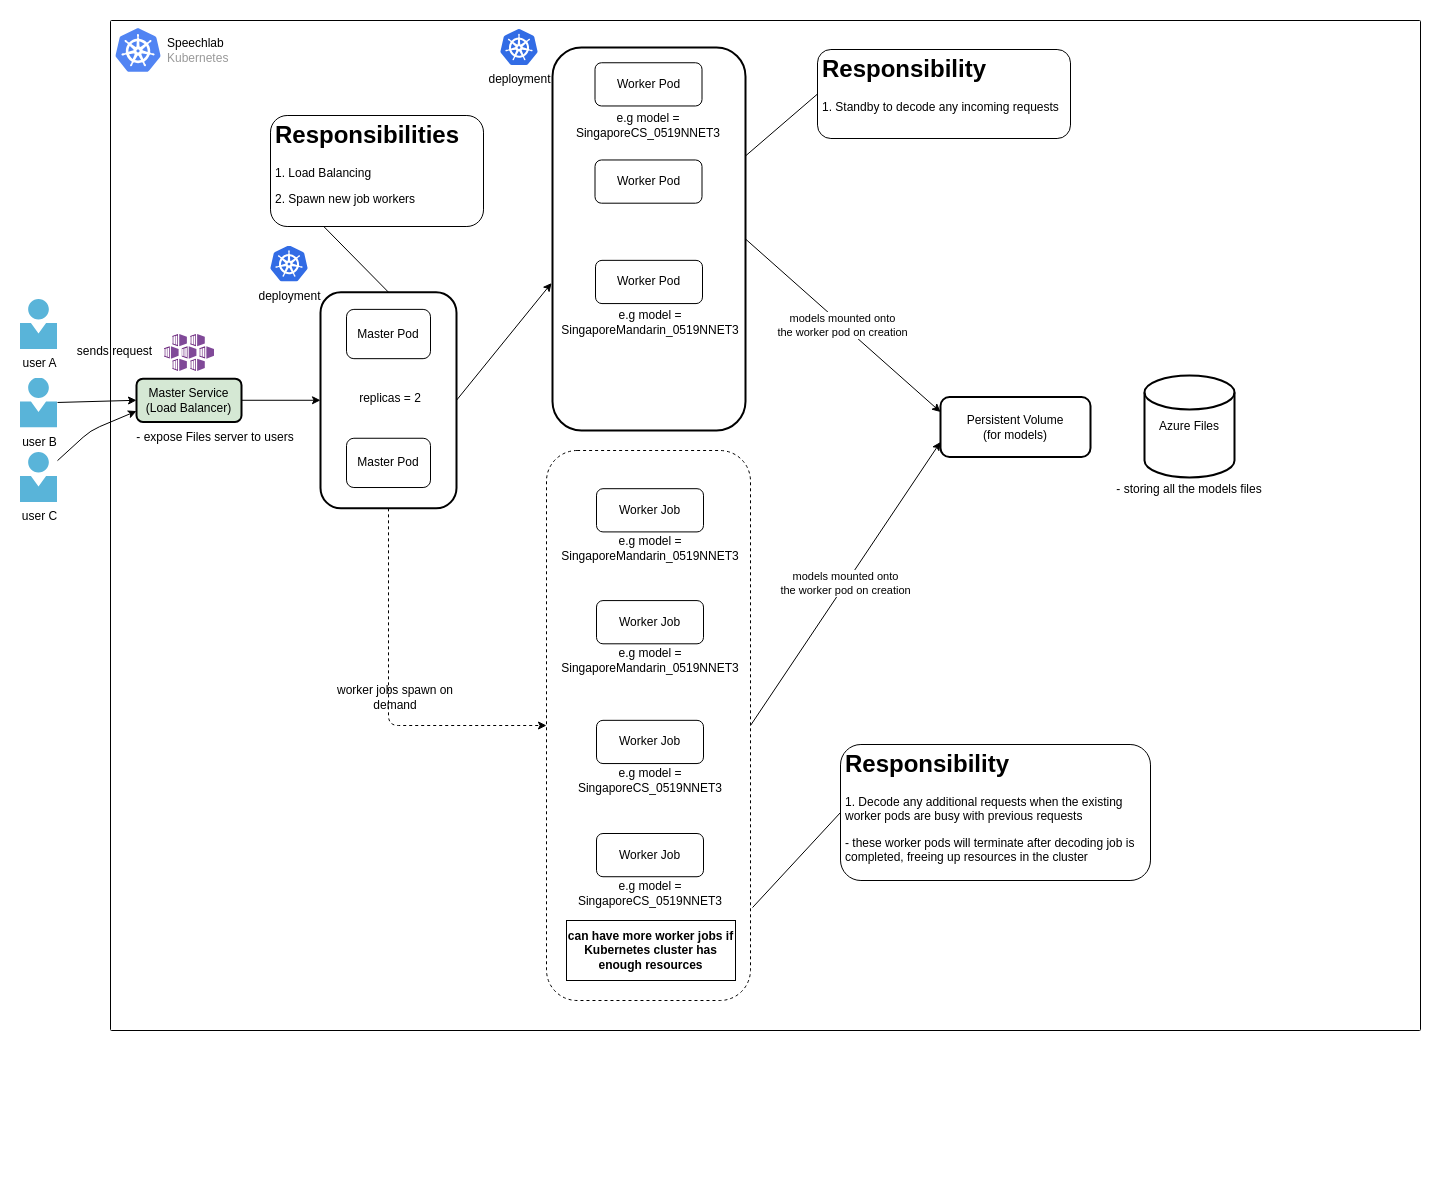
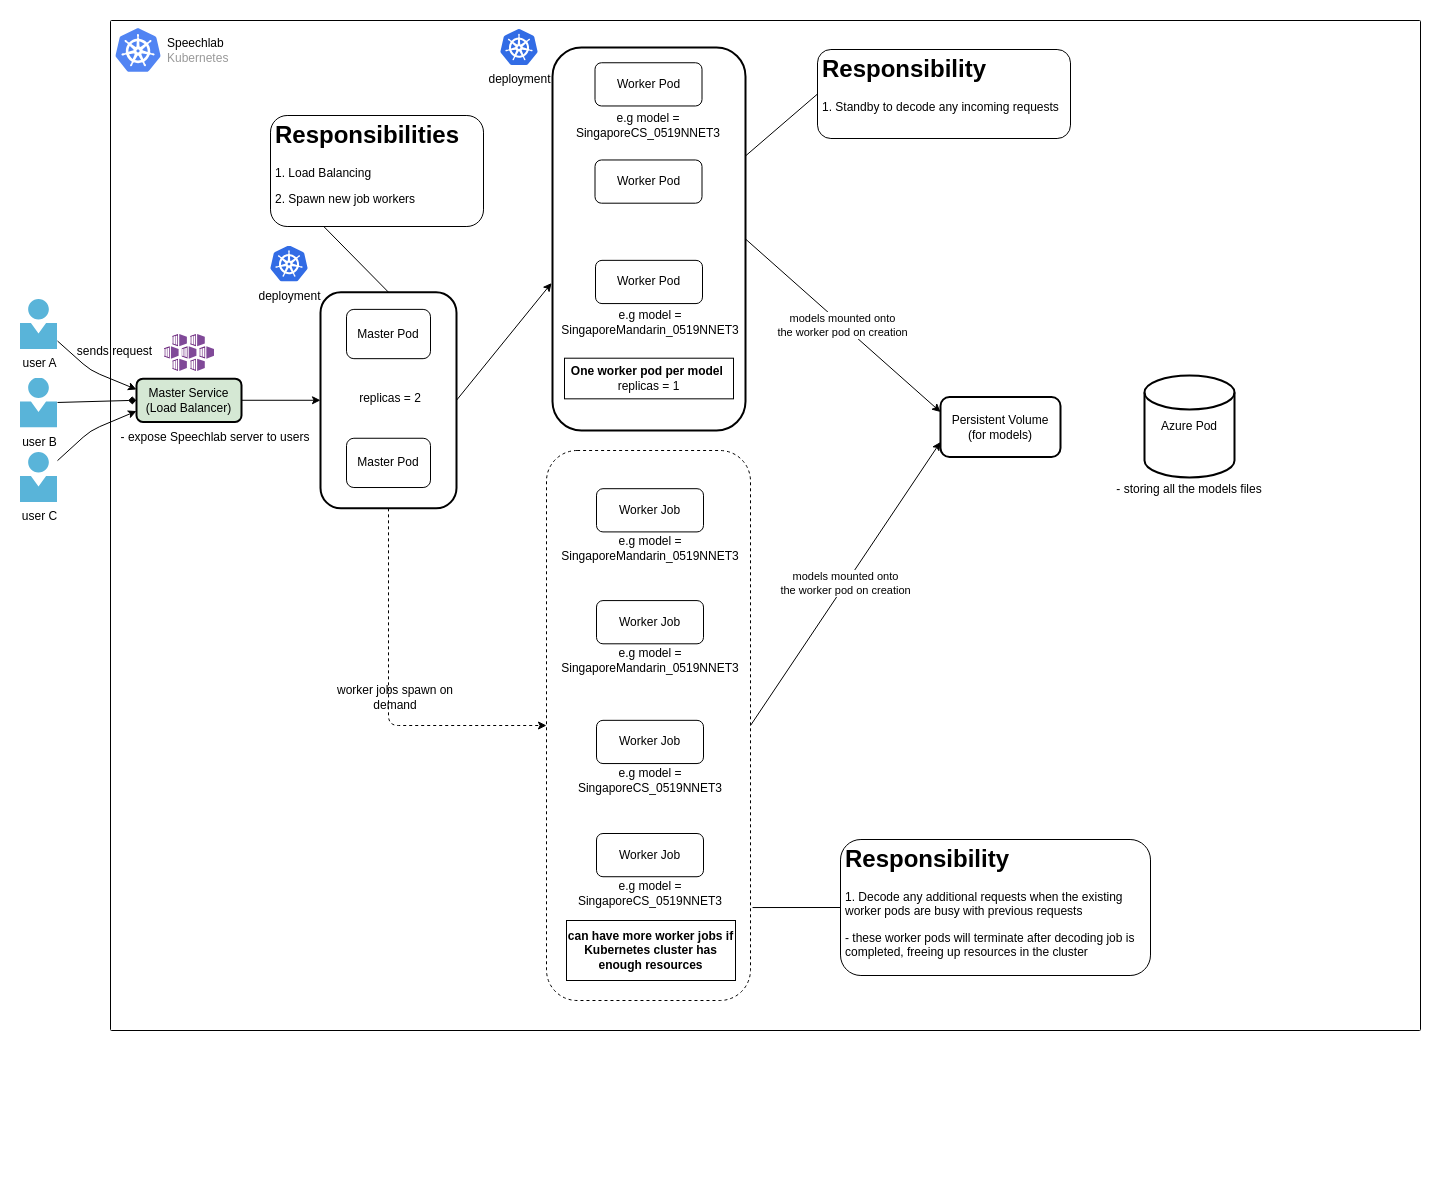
none -> (89, 369)
none -> (649, 379)
(128, 401) -> (127, 401)
(1016, 427) -> (1001, 427)
(1190, 427) -> (1190, 427)
(216, 438) -> (216, 438)
(996, 813) -> (996, 908)
